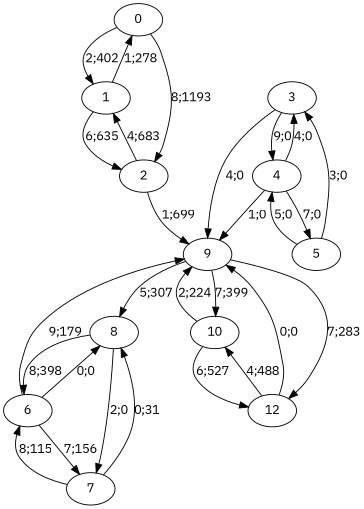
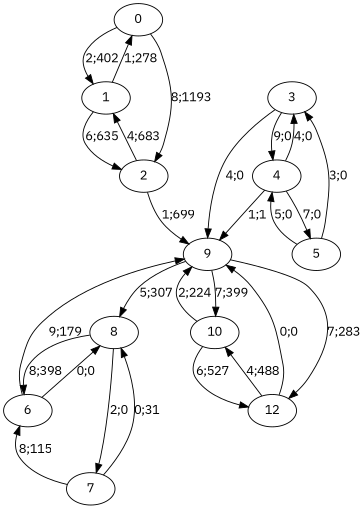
(257, 215) -> (257, 215)
(56, 446) -> none
